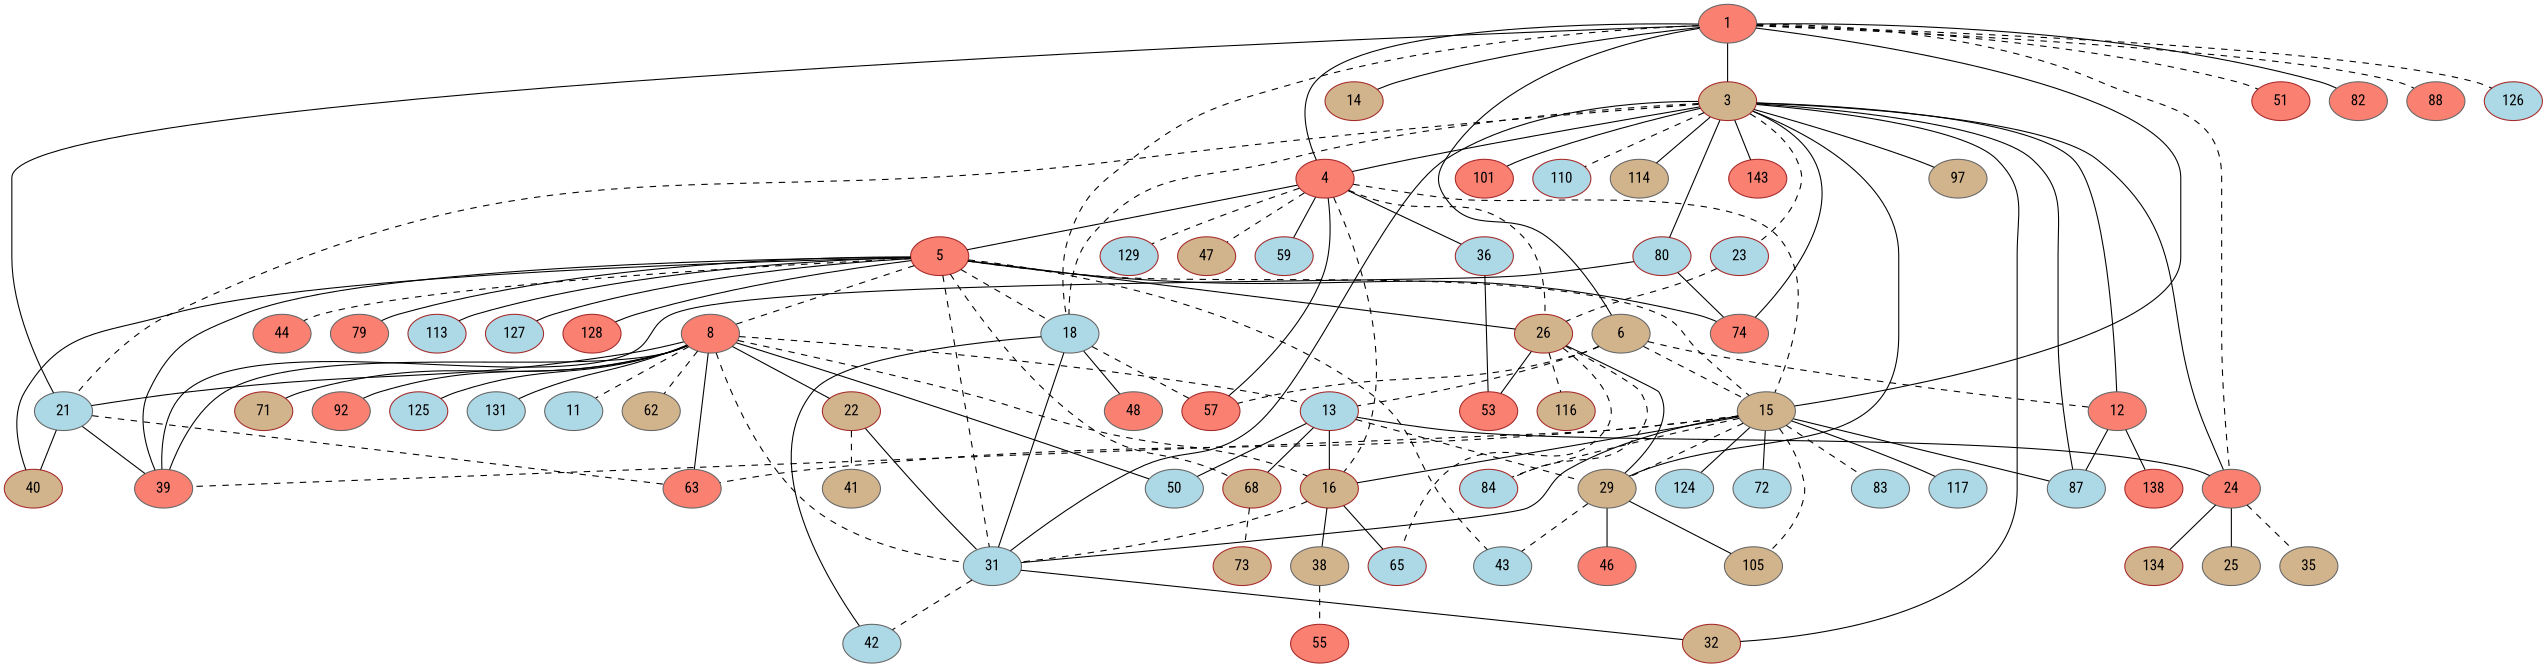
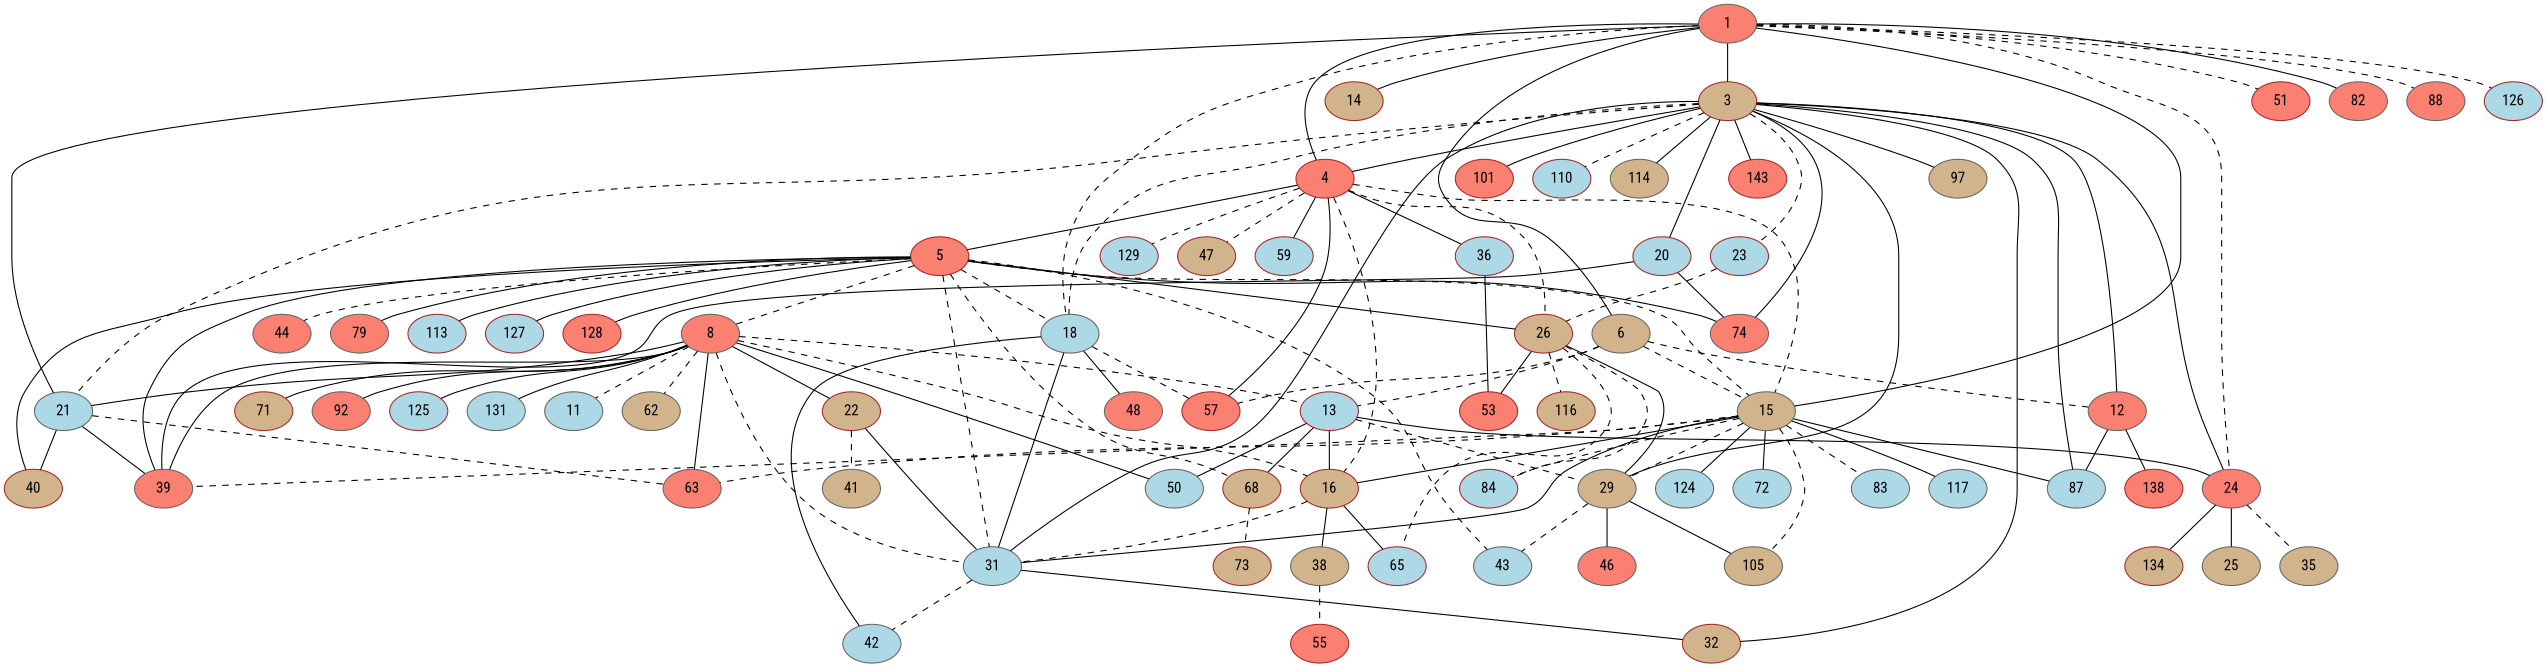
(1662, 256) -> (1662, 256)
